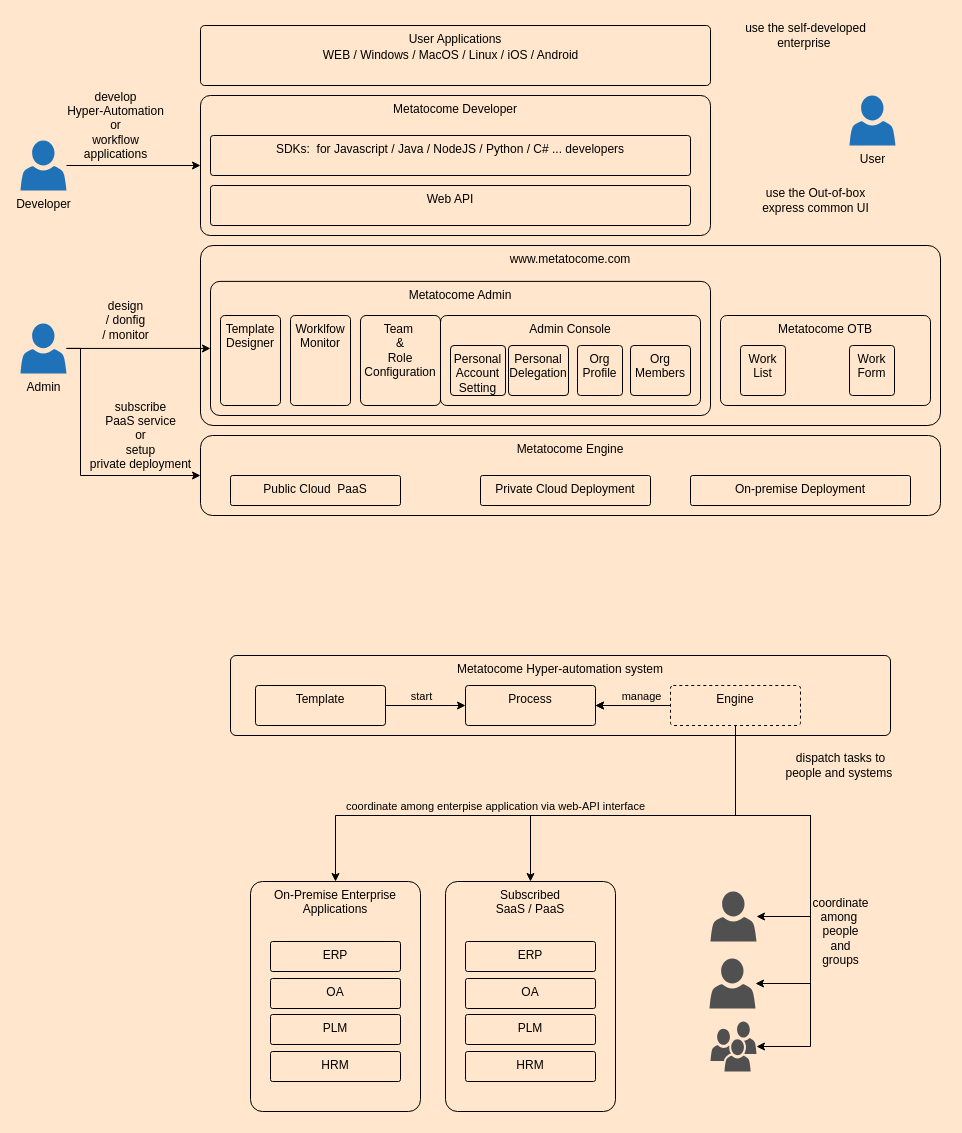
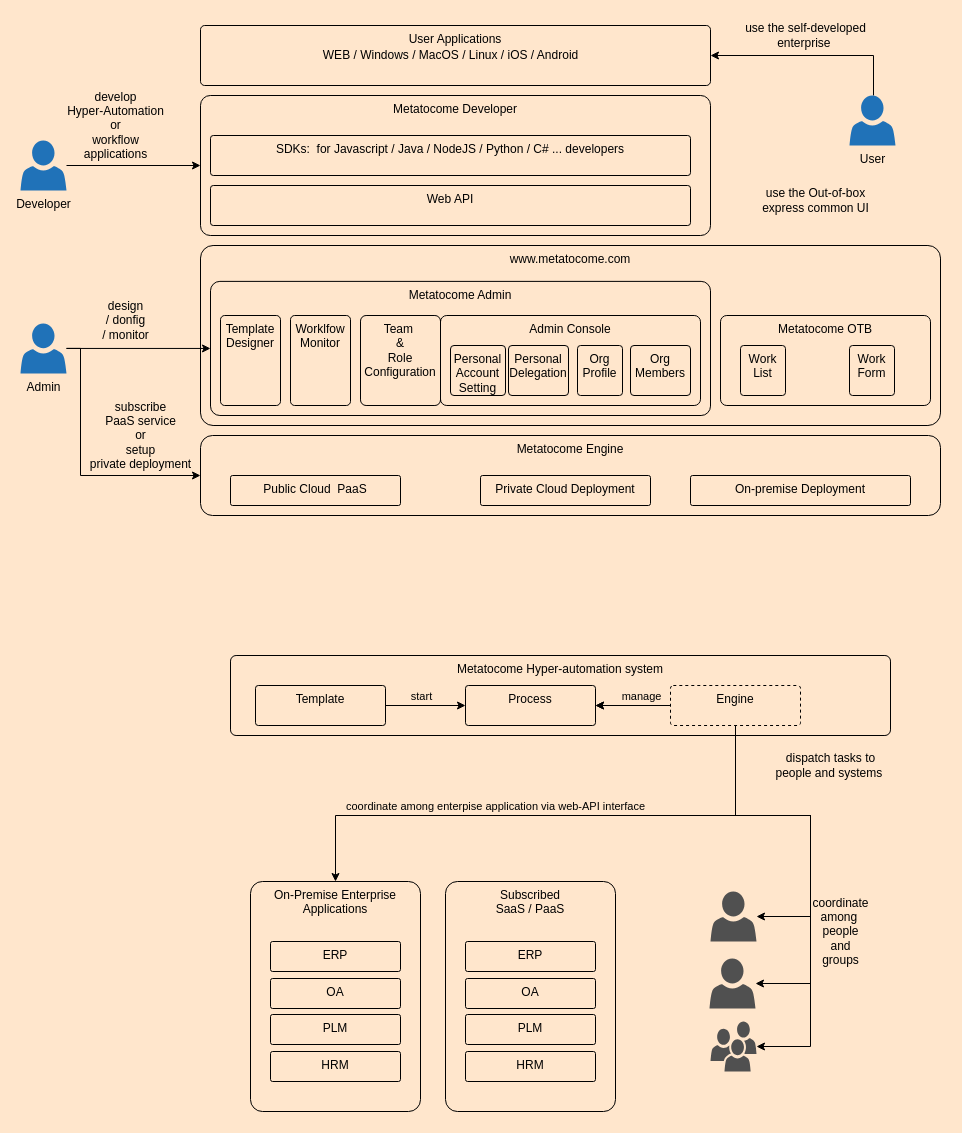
none -> (815, 56)
(841, 766) -> (831, 766)
(531, 846) -> none
